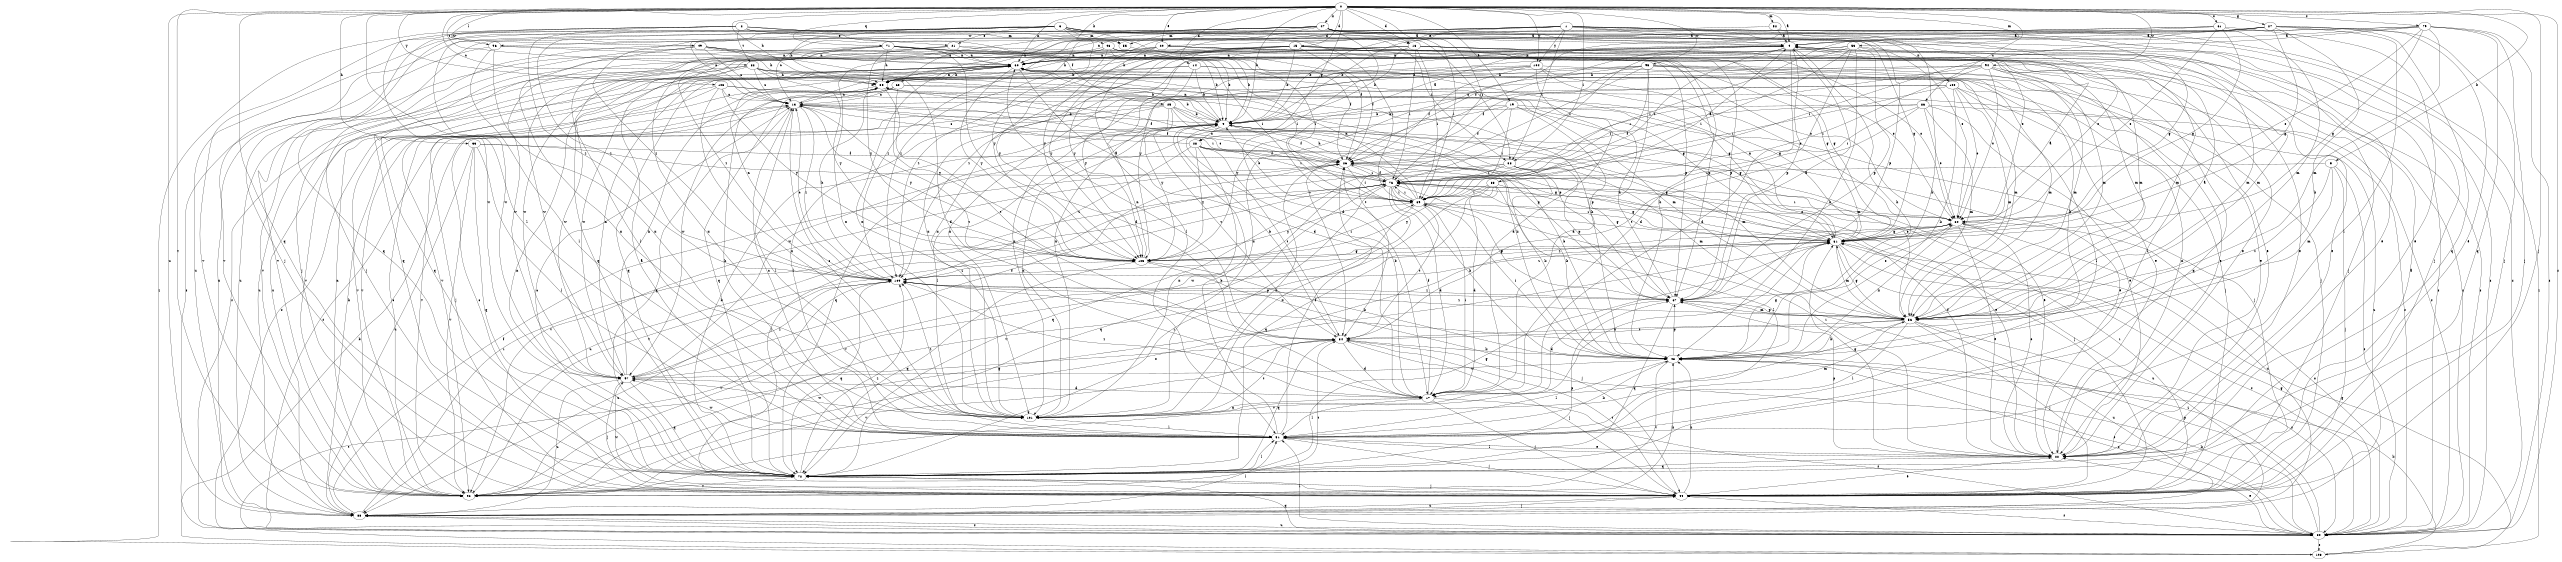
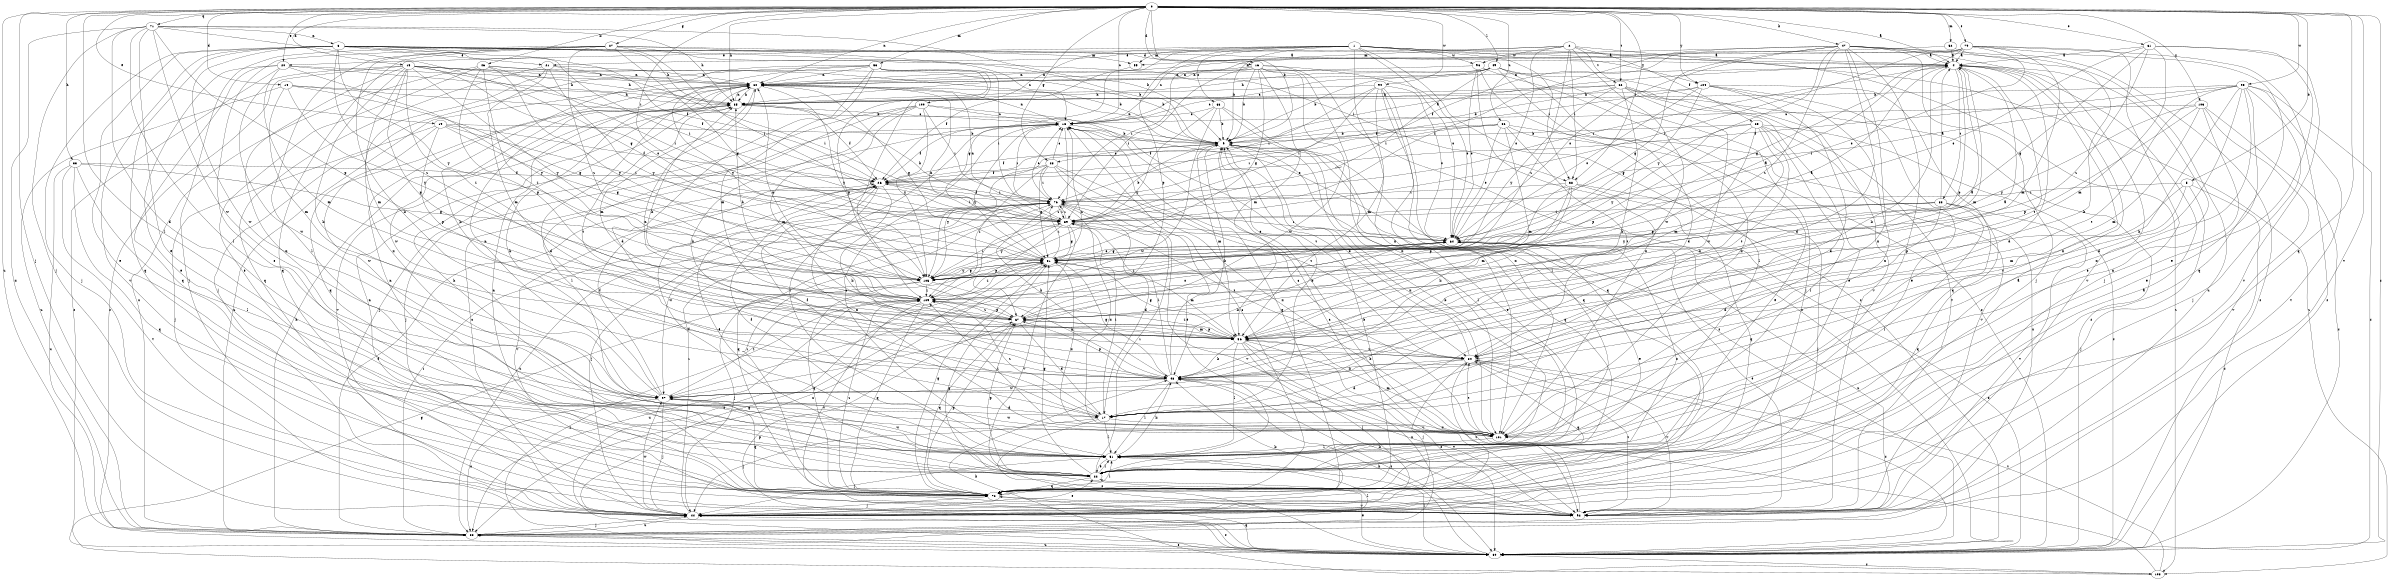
(957, 56) -> (245, 30)
(1187, 232) -> (1907, 251)
